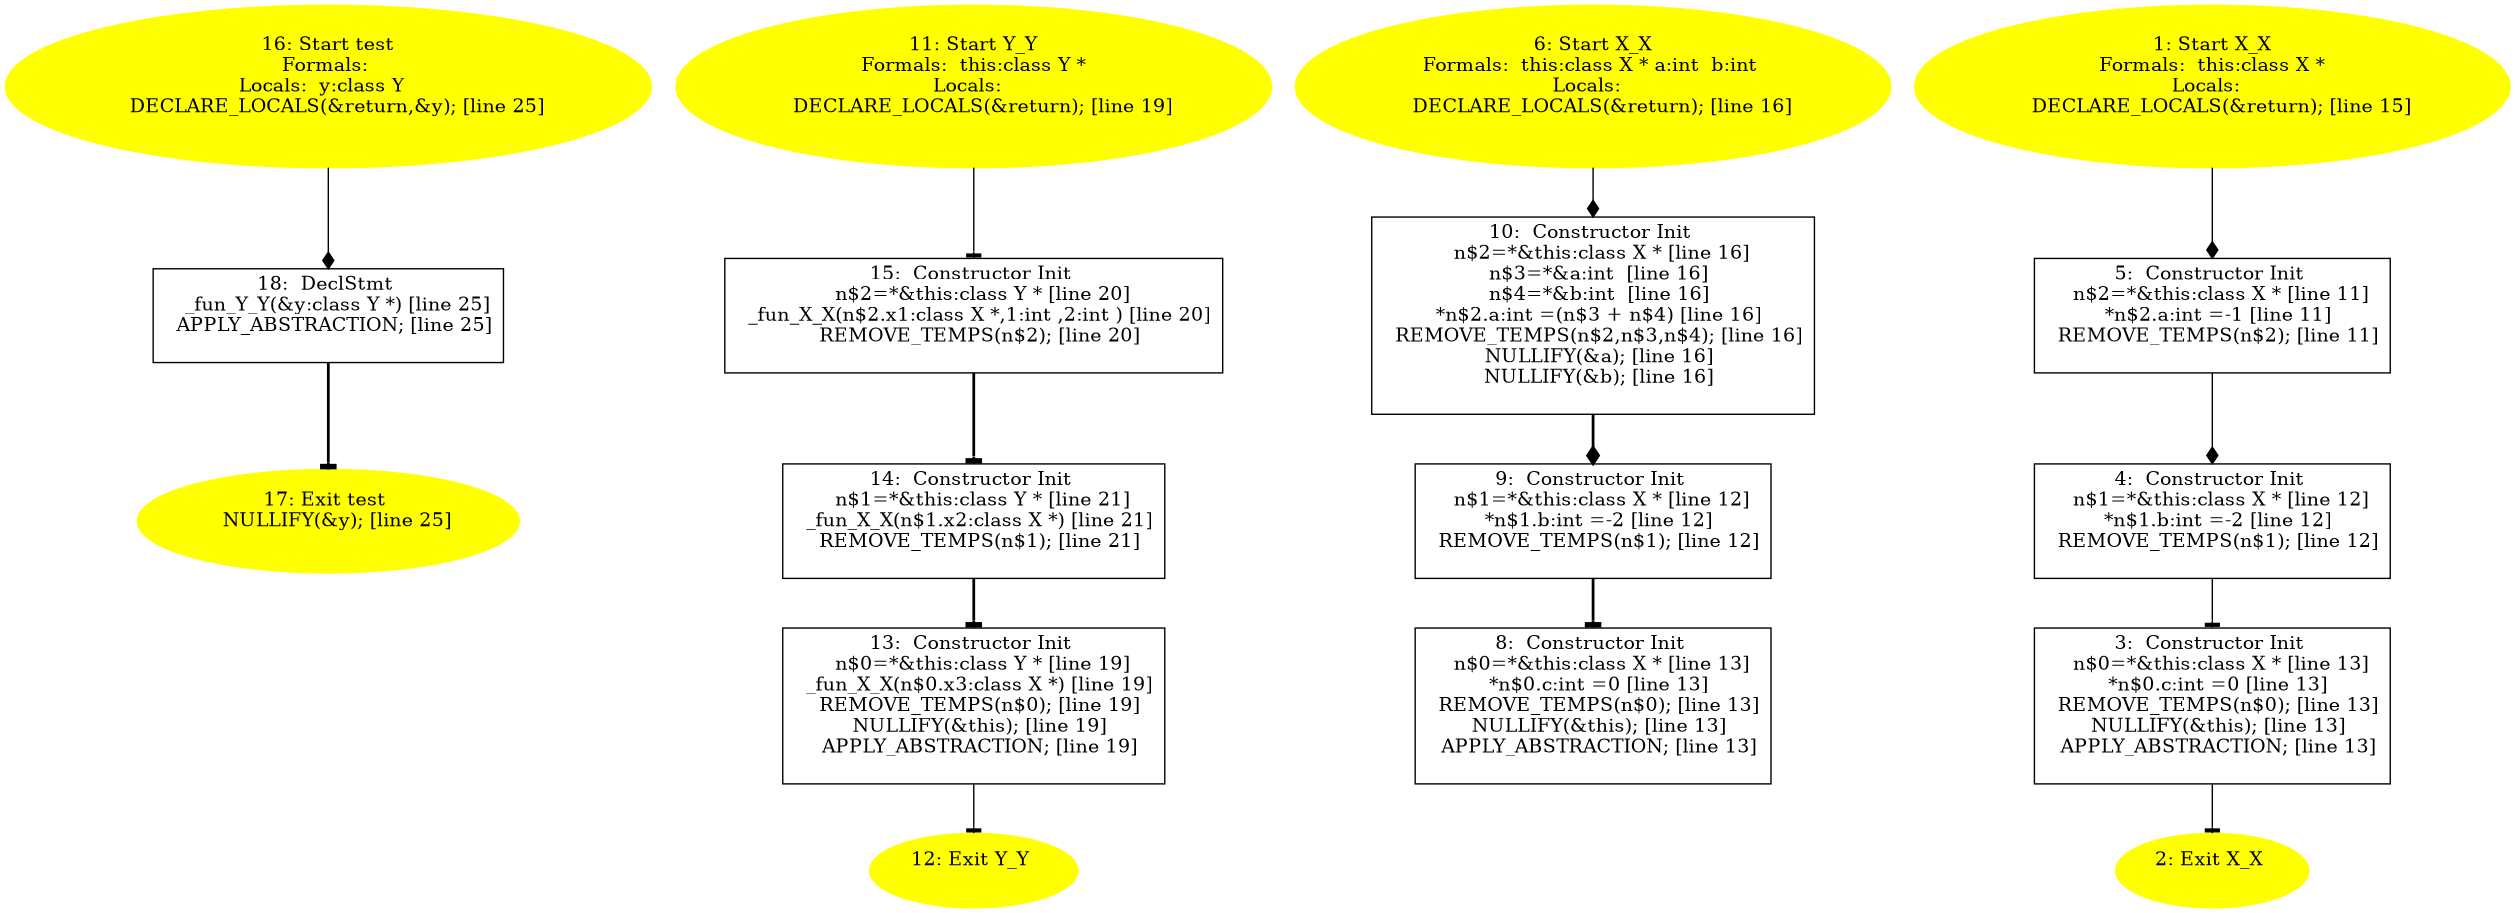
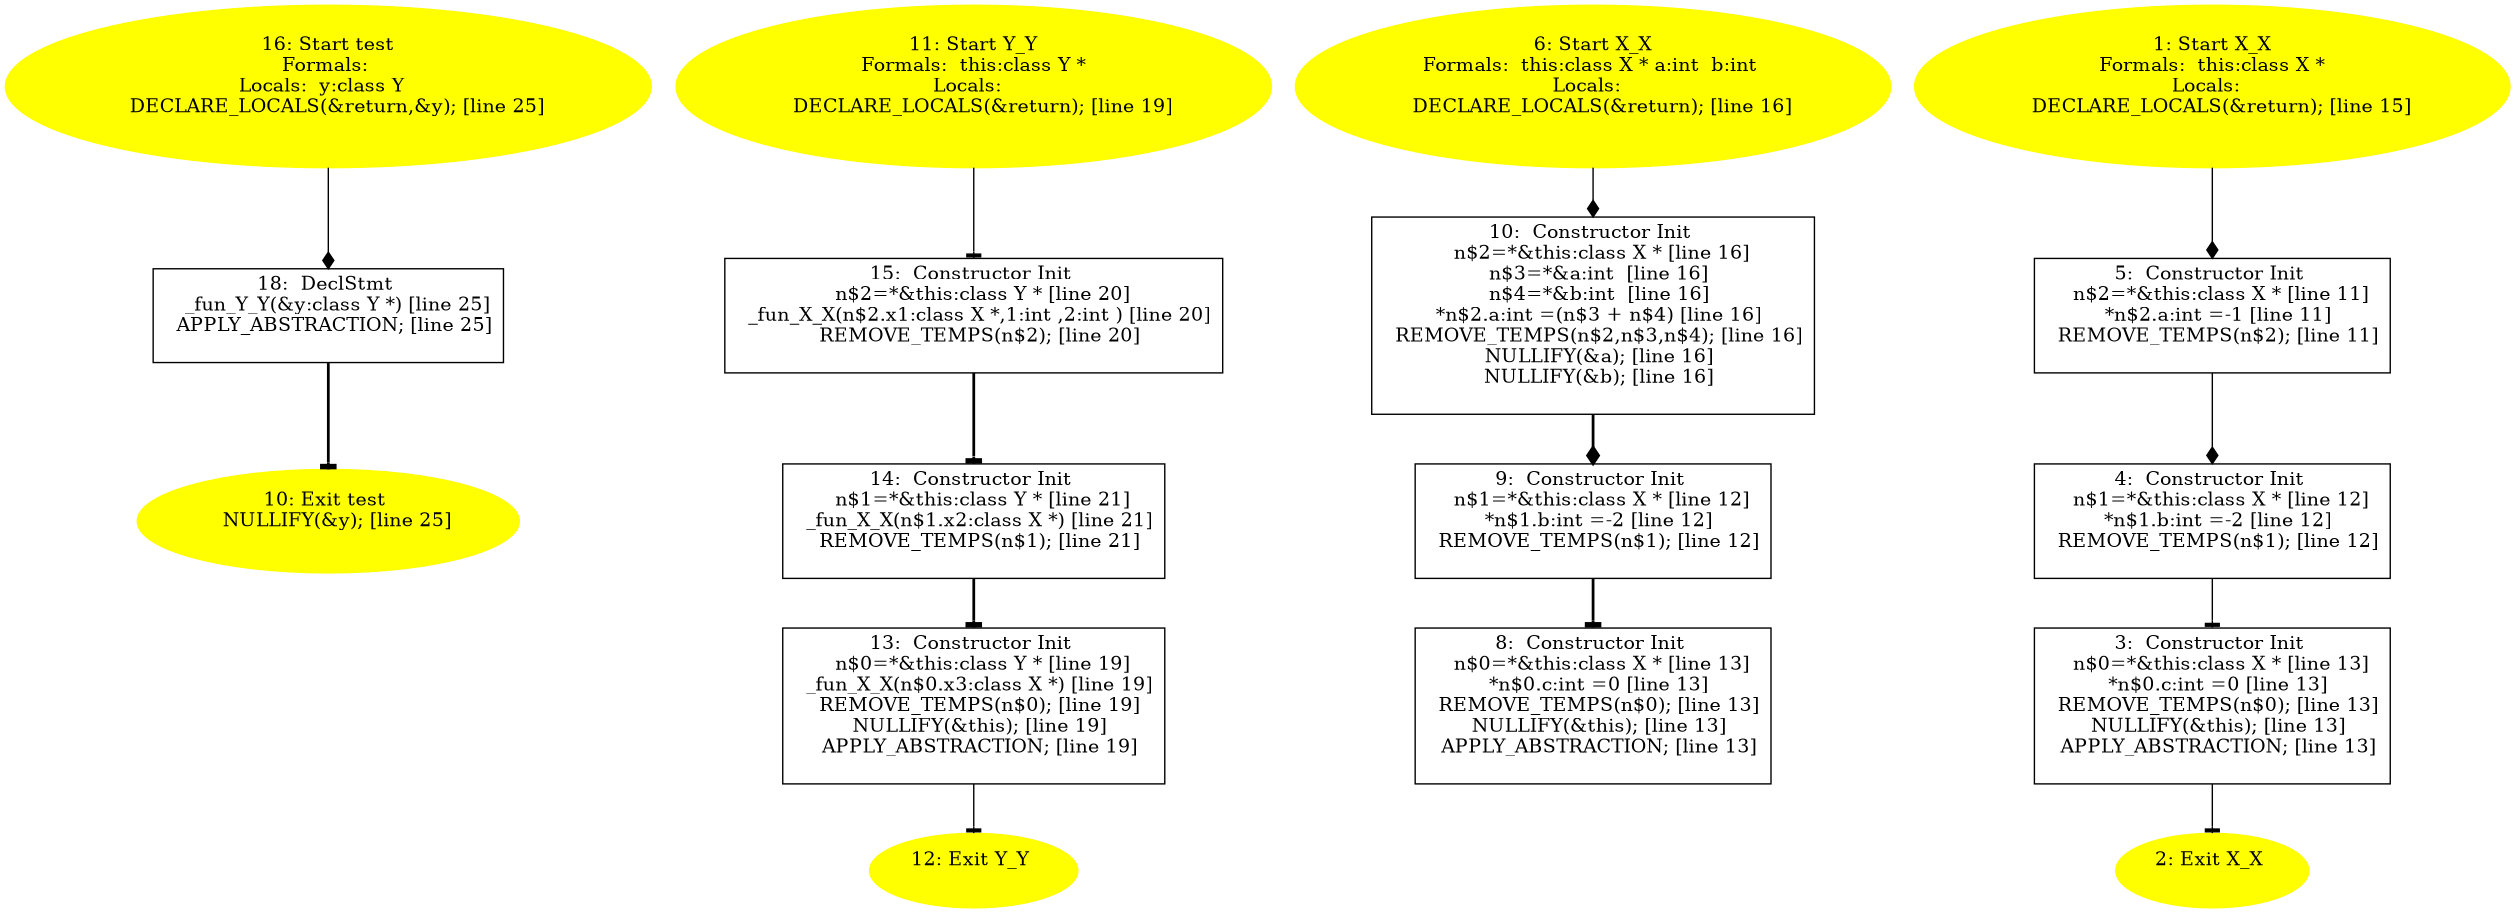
(328, 521) -> (328, 521)
